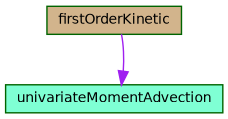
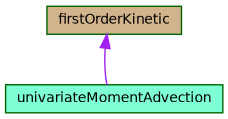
(124, 53) -> (105, 67)
